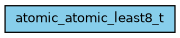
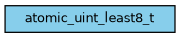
(90, 19) -> (90, 19)
